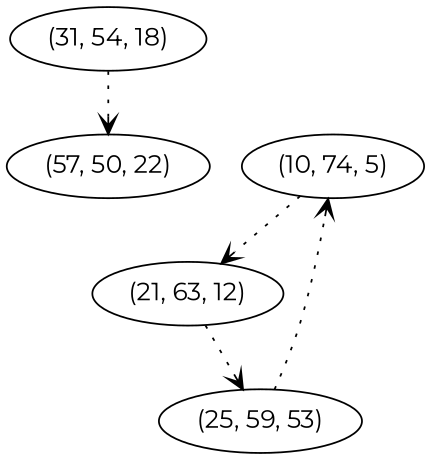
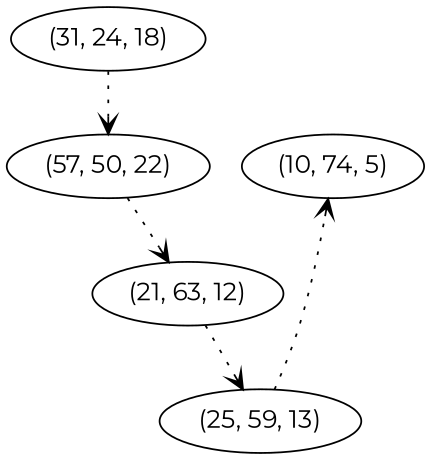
(108, 39) -> (108, 39)
(268, 224) -> (143, 223)
(260, 421) -> (260, 421)
